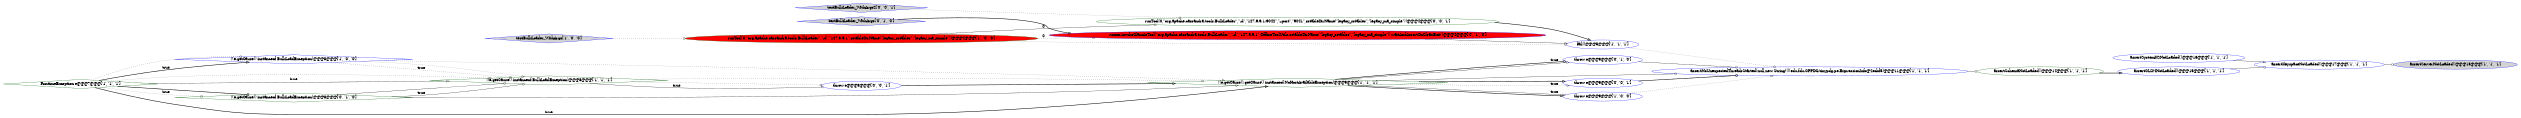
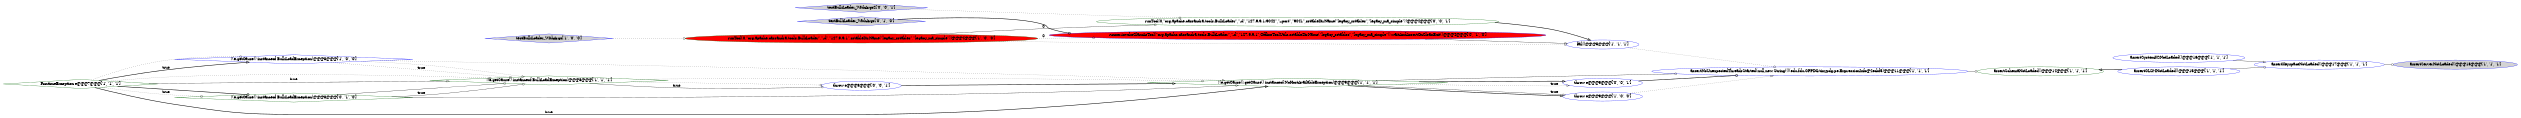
(1603, 60) -> none
(2109, 73) -> (2112, 70)
